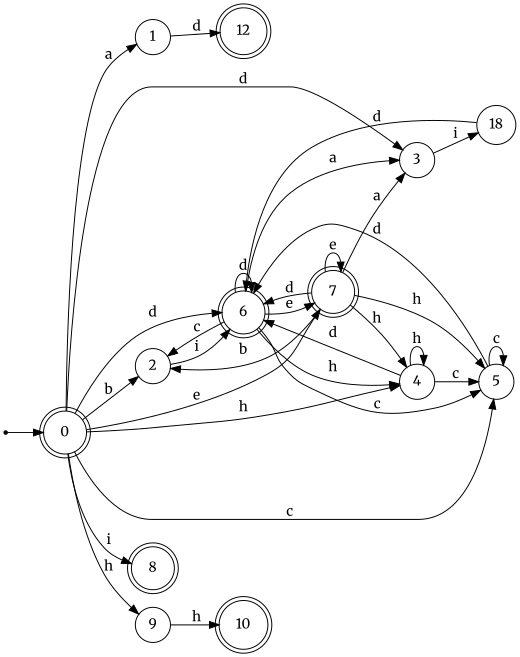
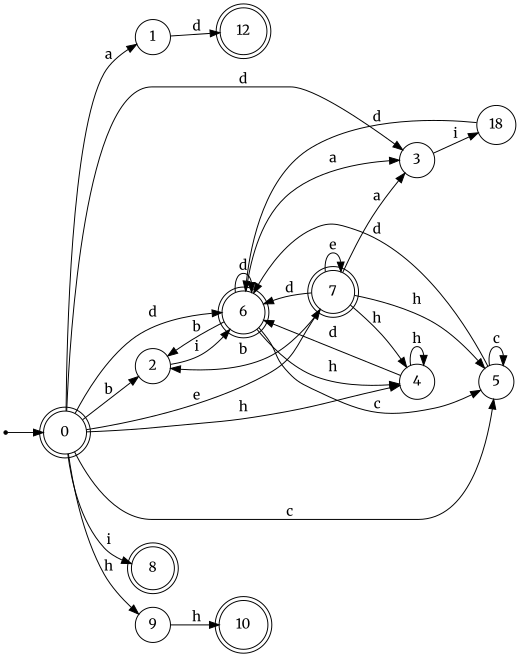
(286, 313) -> none
(197, 328) -> (197, 328)
(452, 382) -> none
